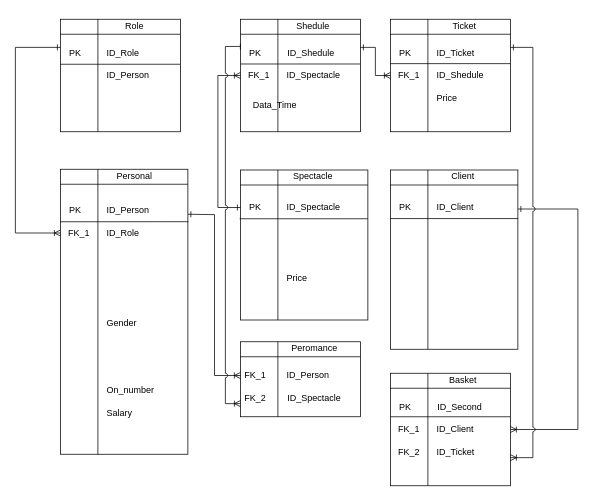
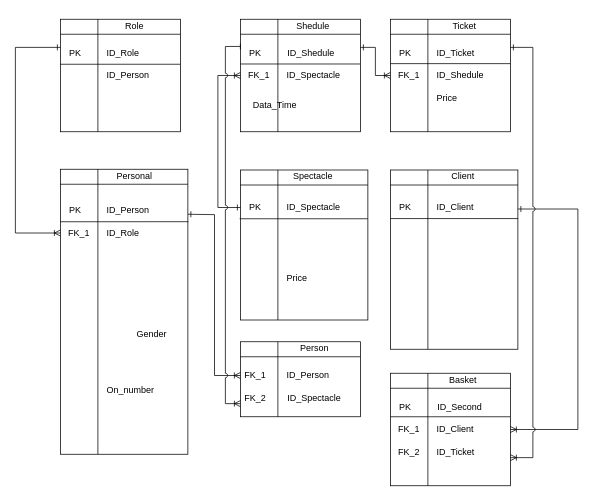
(128, 323) -> (158, 334)
(315, 348) -> (315, 348)
(128, 413) -> none
